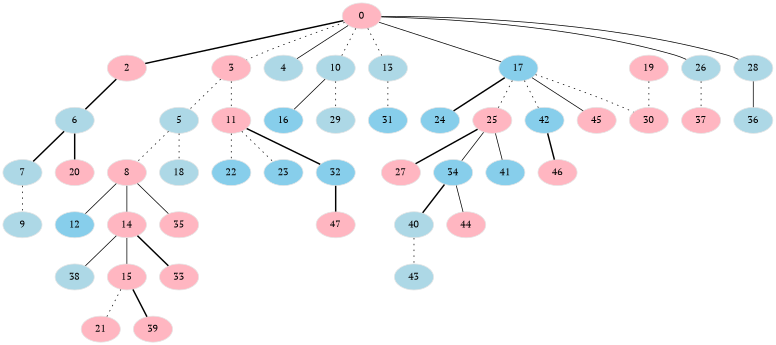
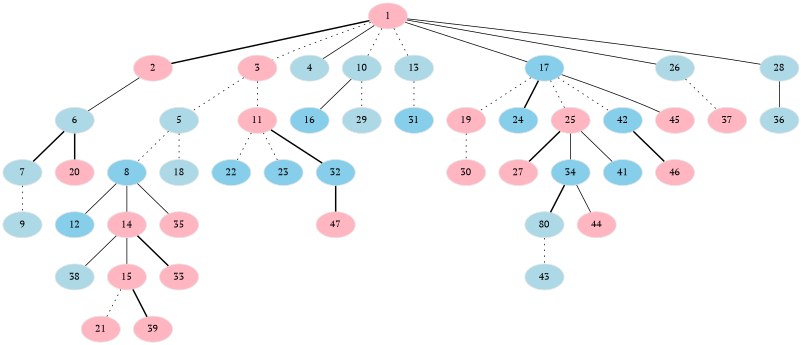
(362, 16) -> (388, 16)
(585, 92) -> (505, 94)
(101, 94) -> (114, 94)
(127, 173) -> (127, 173)
(414, 225) -> (544, 225)
